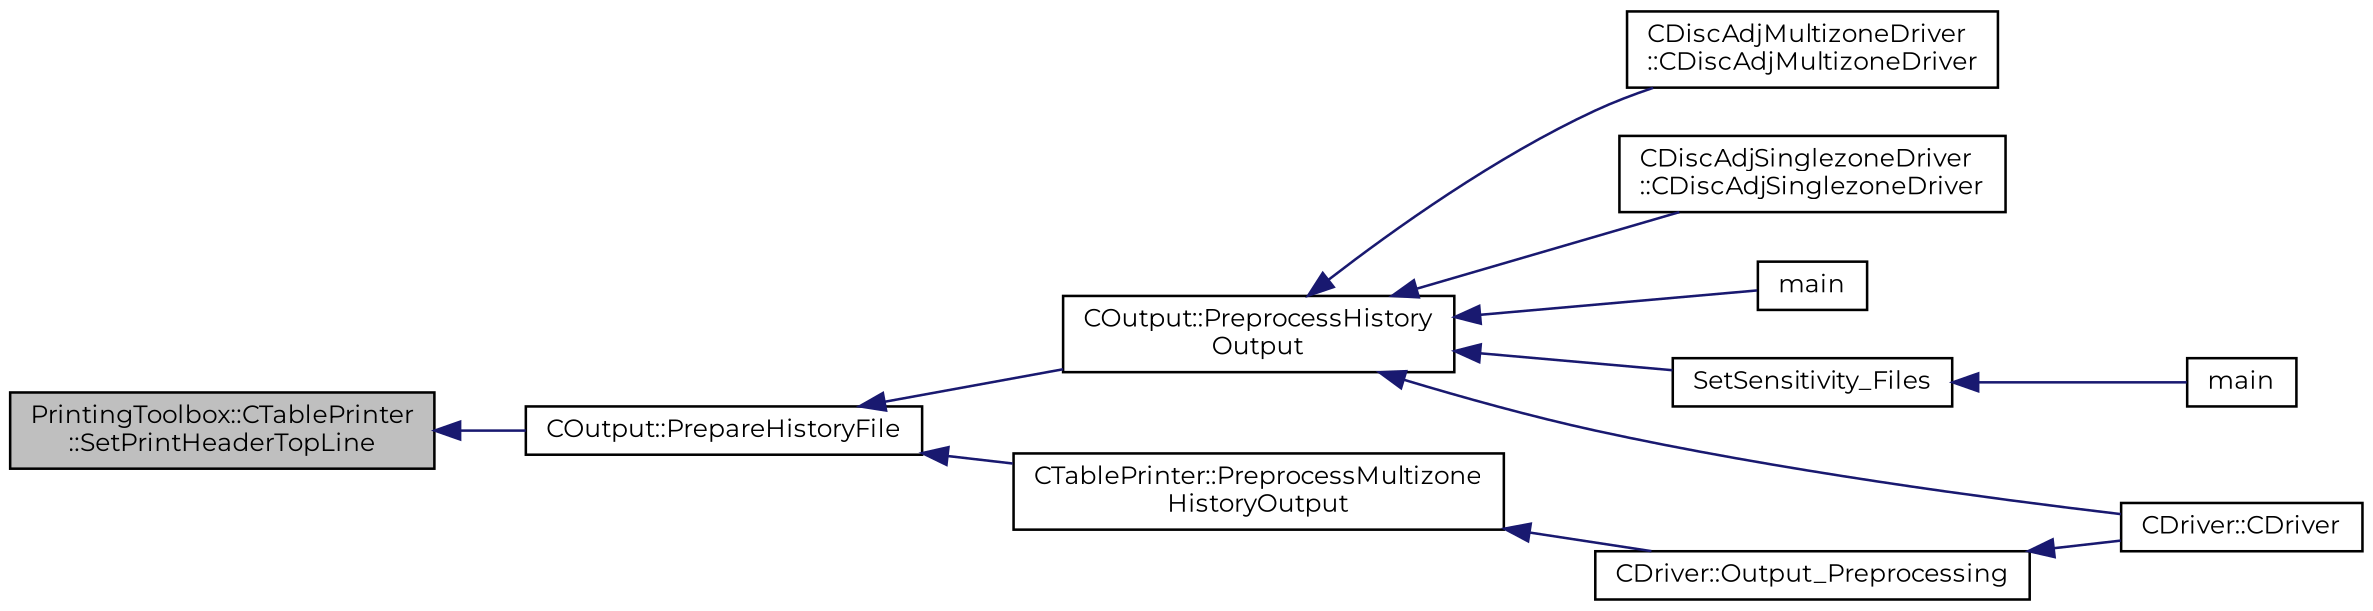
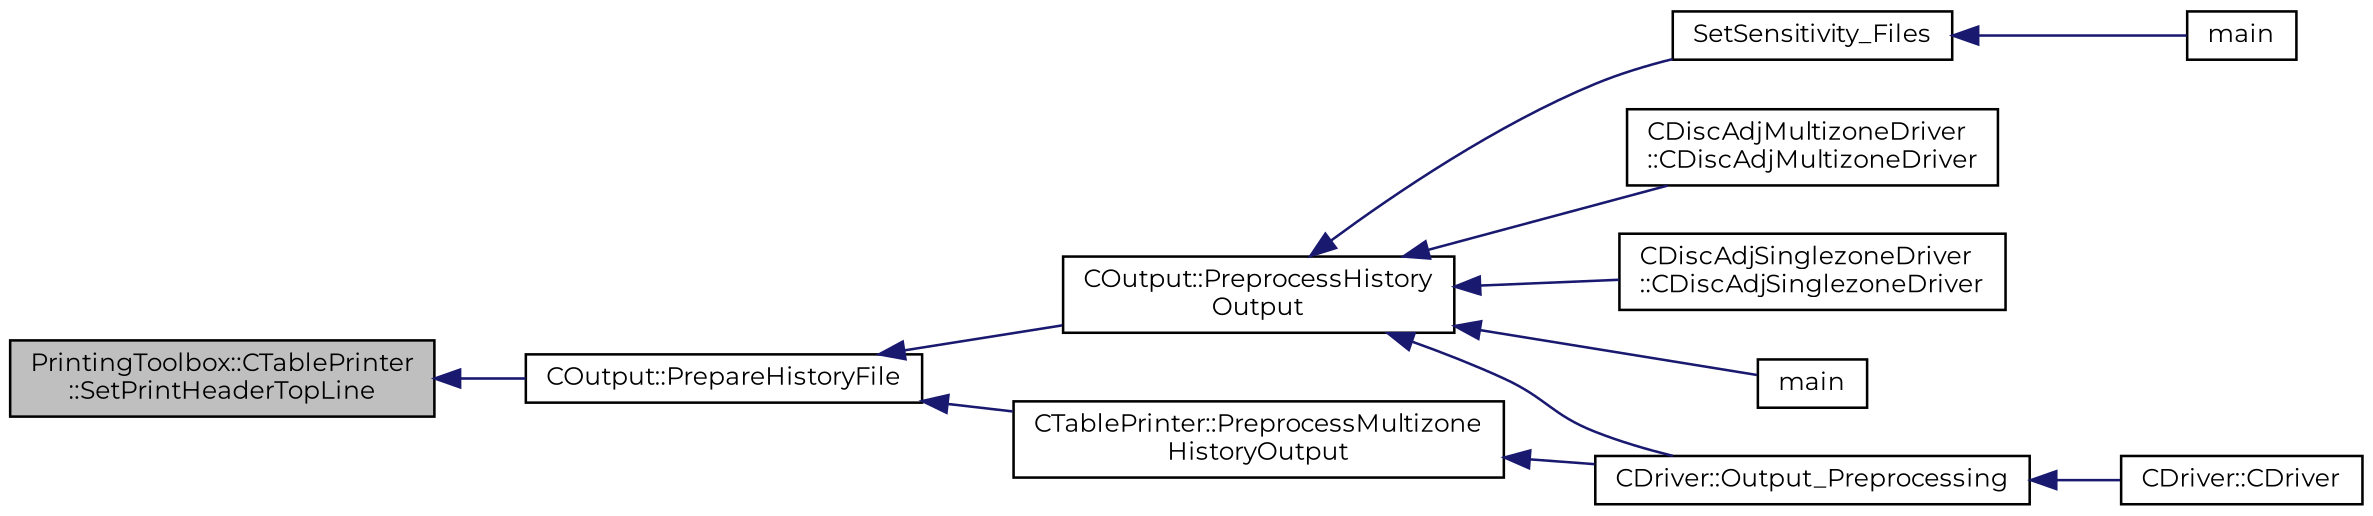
(1759, 462) -> (1542, 401)
